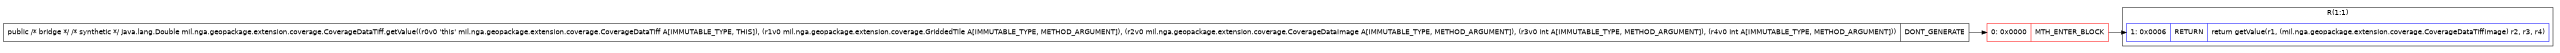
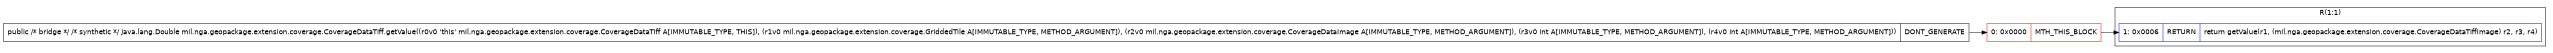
(2070, 32) -> (2066, 32)
